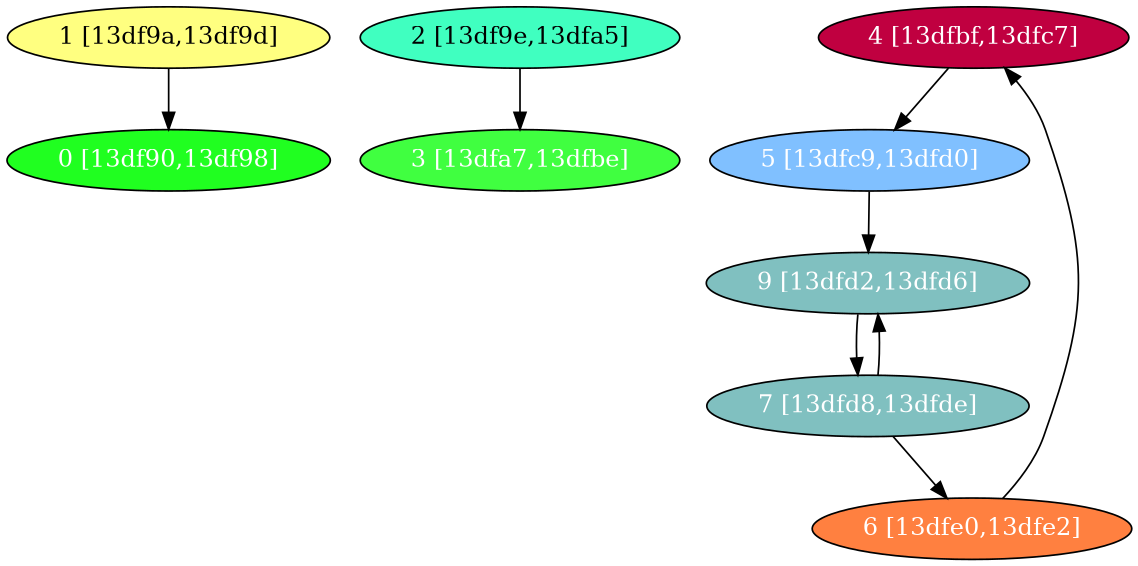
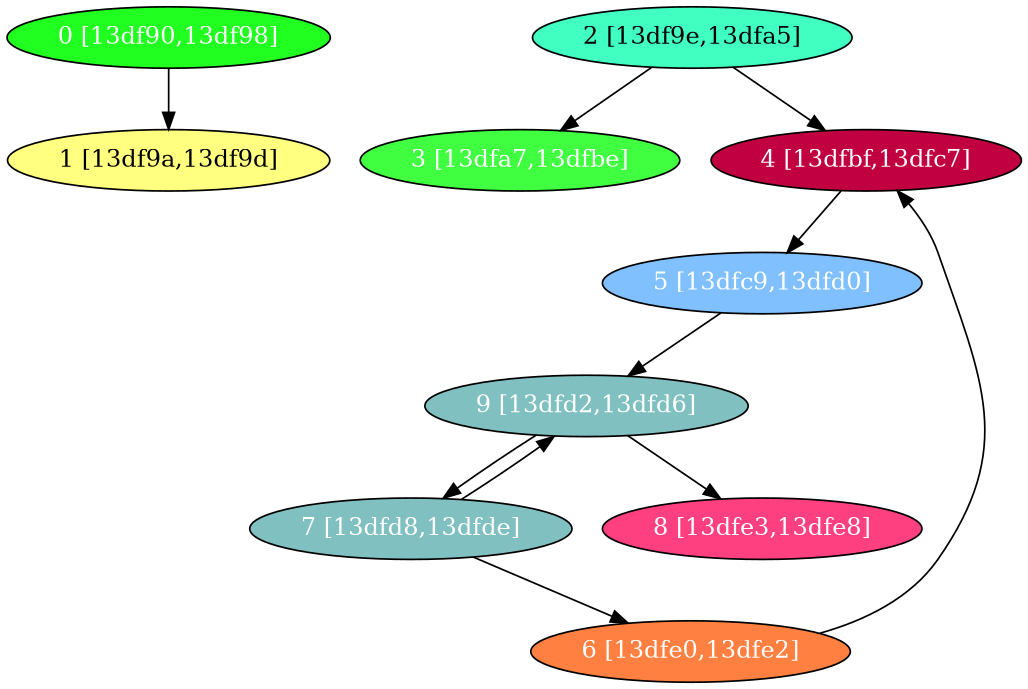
(169, 91) -> (169, 91)
none -> (772, 94)
none -> (762, 529)
